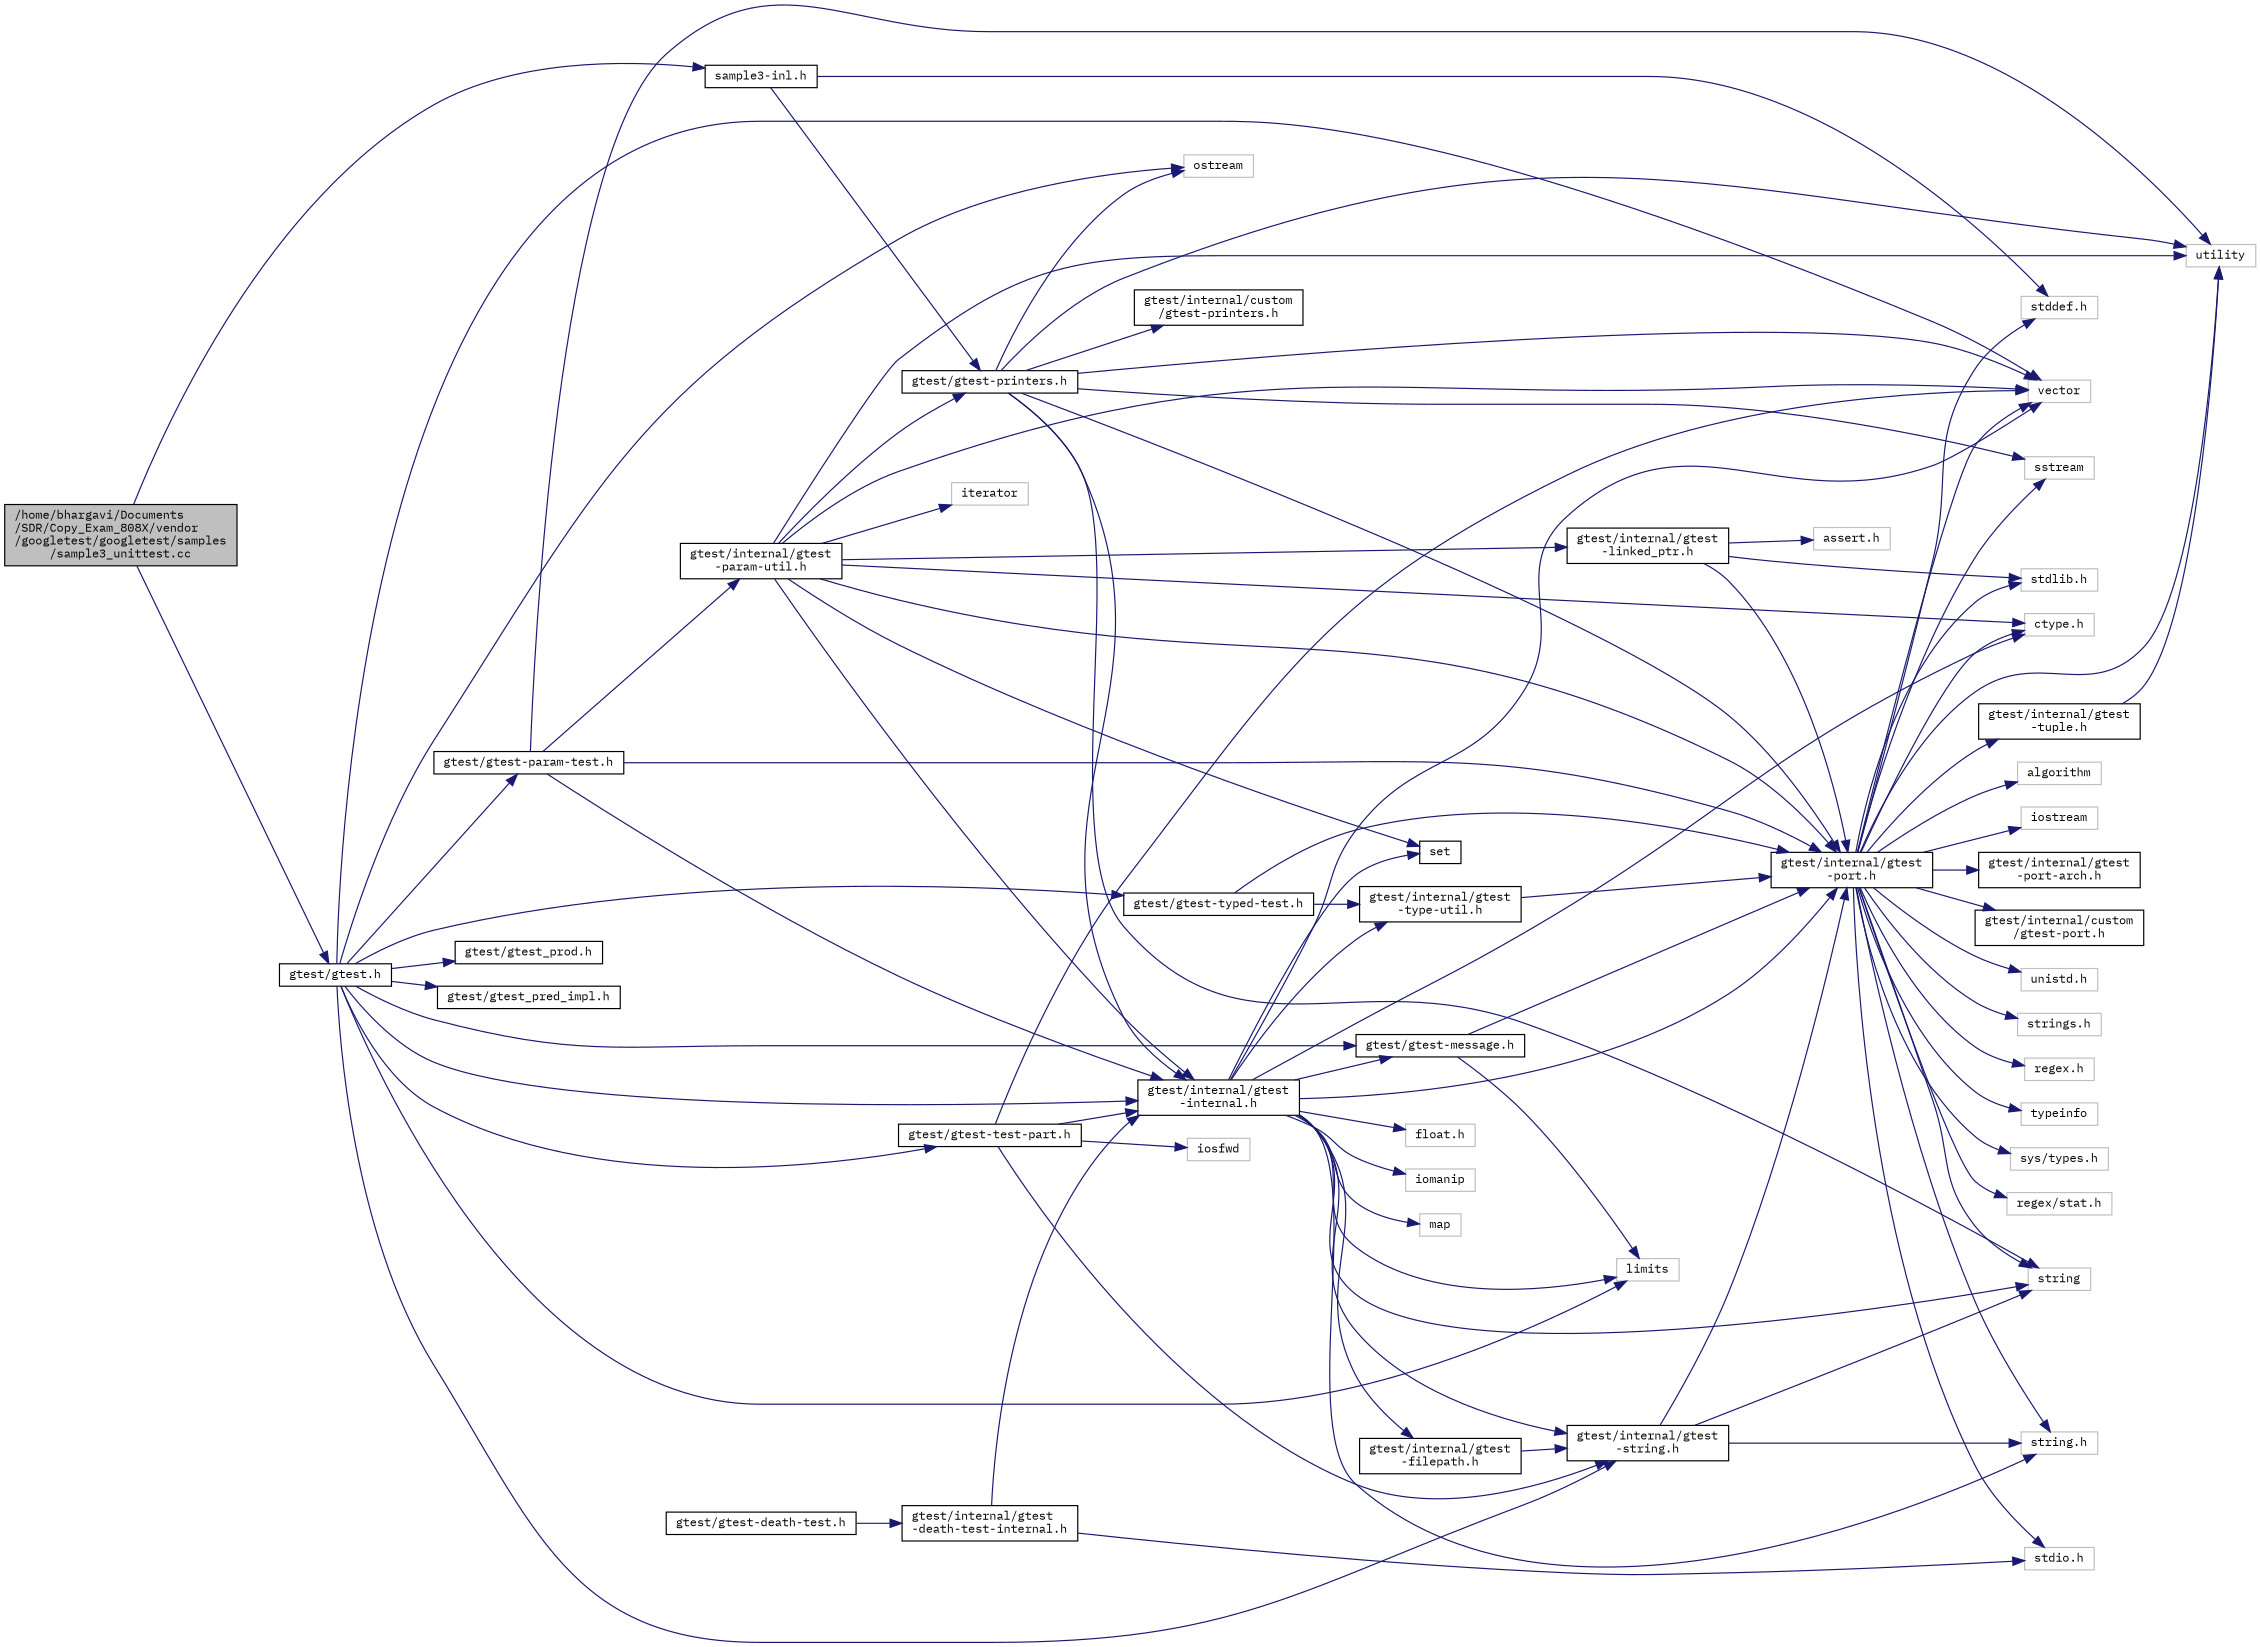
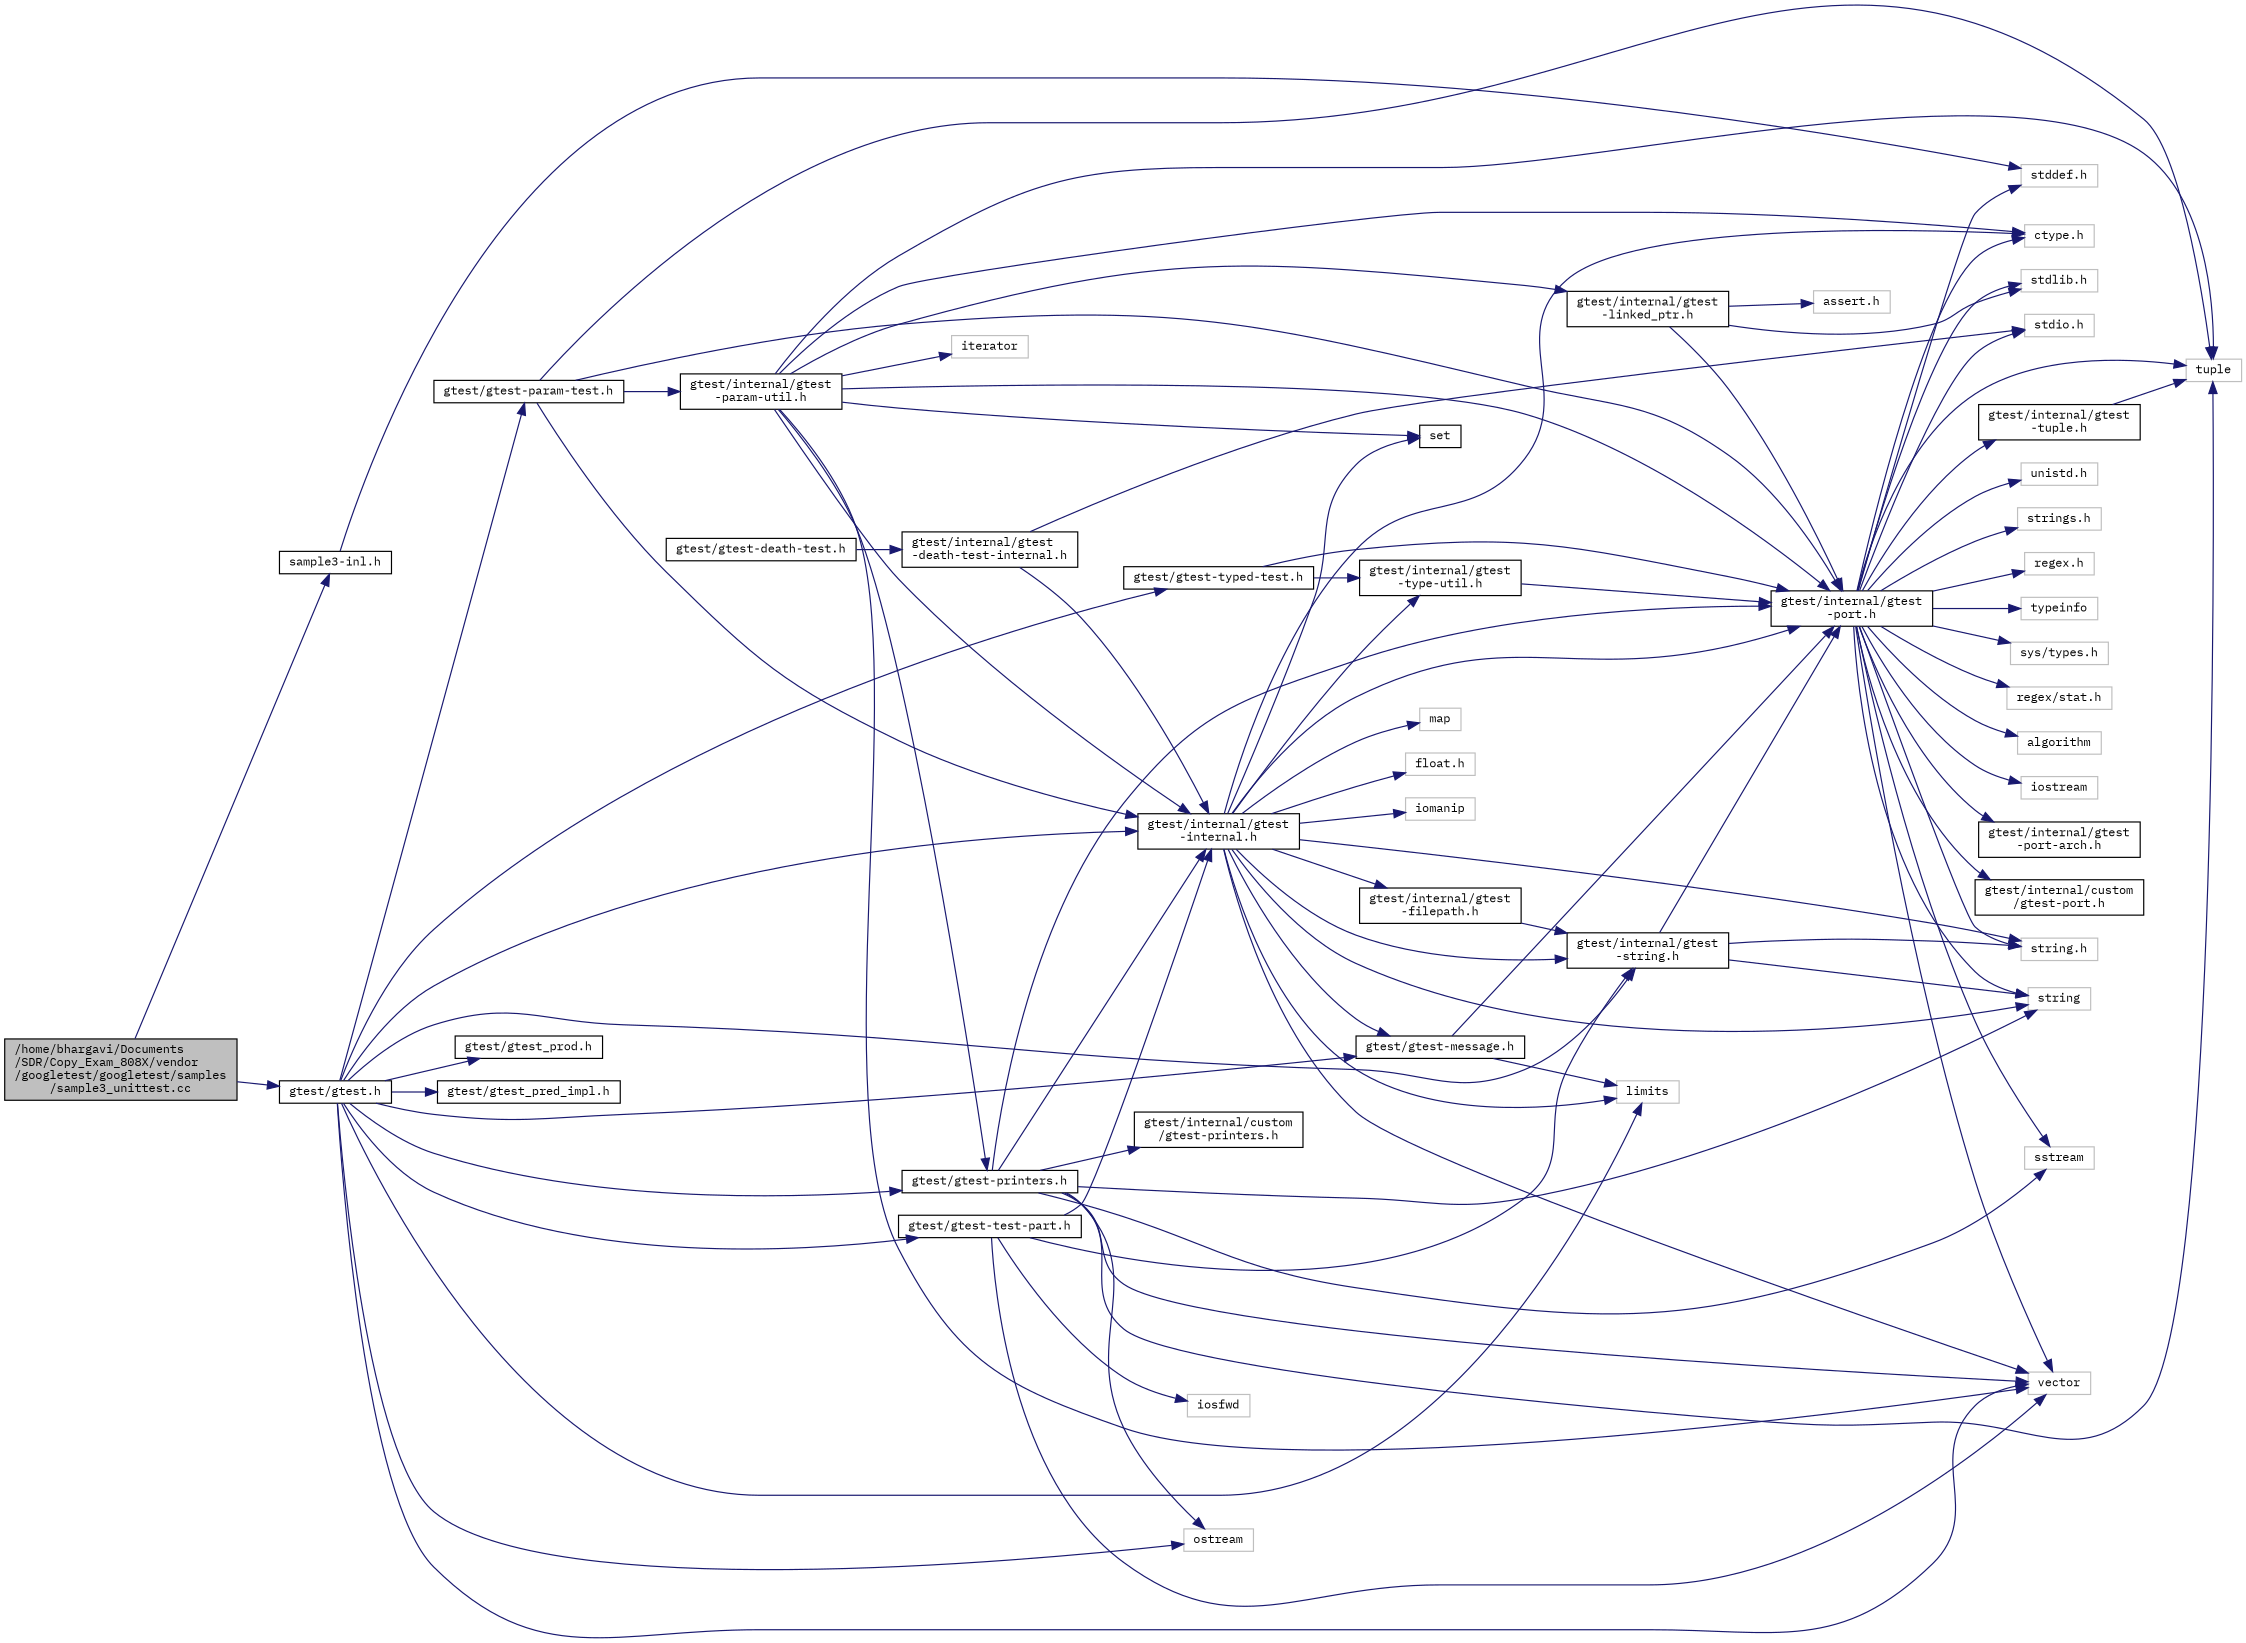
(872, 224) -> (611, 1188)
(2221, 256) -> (2214, 370)
